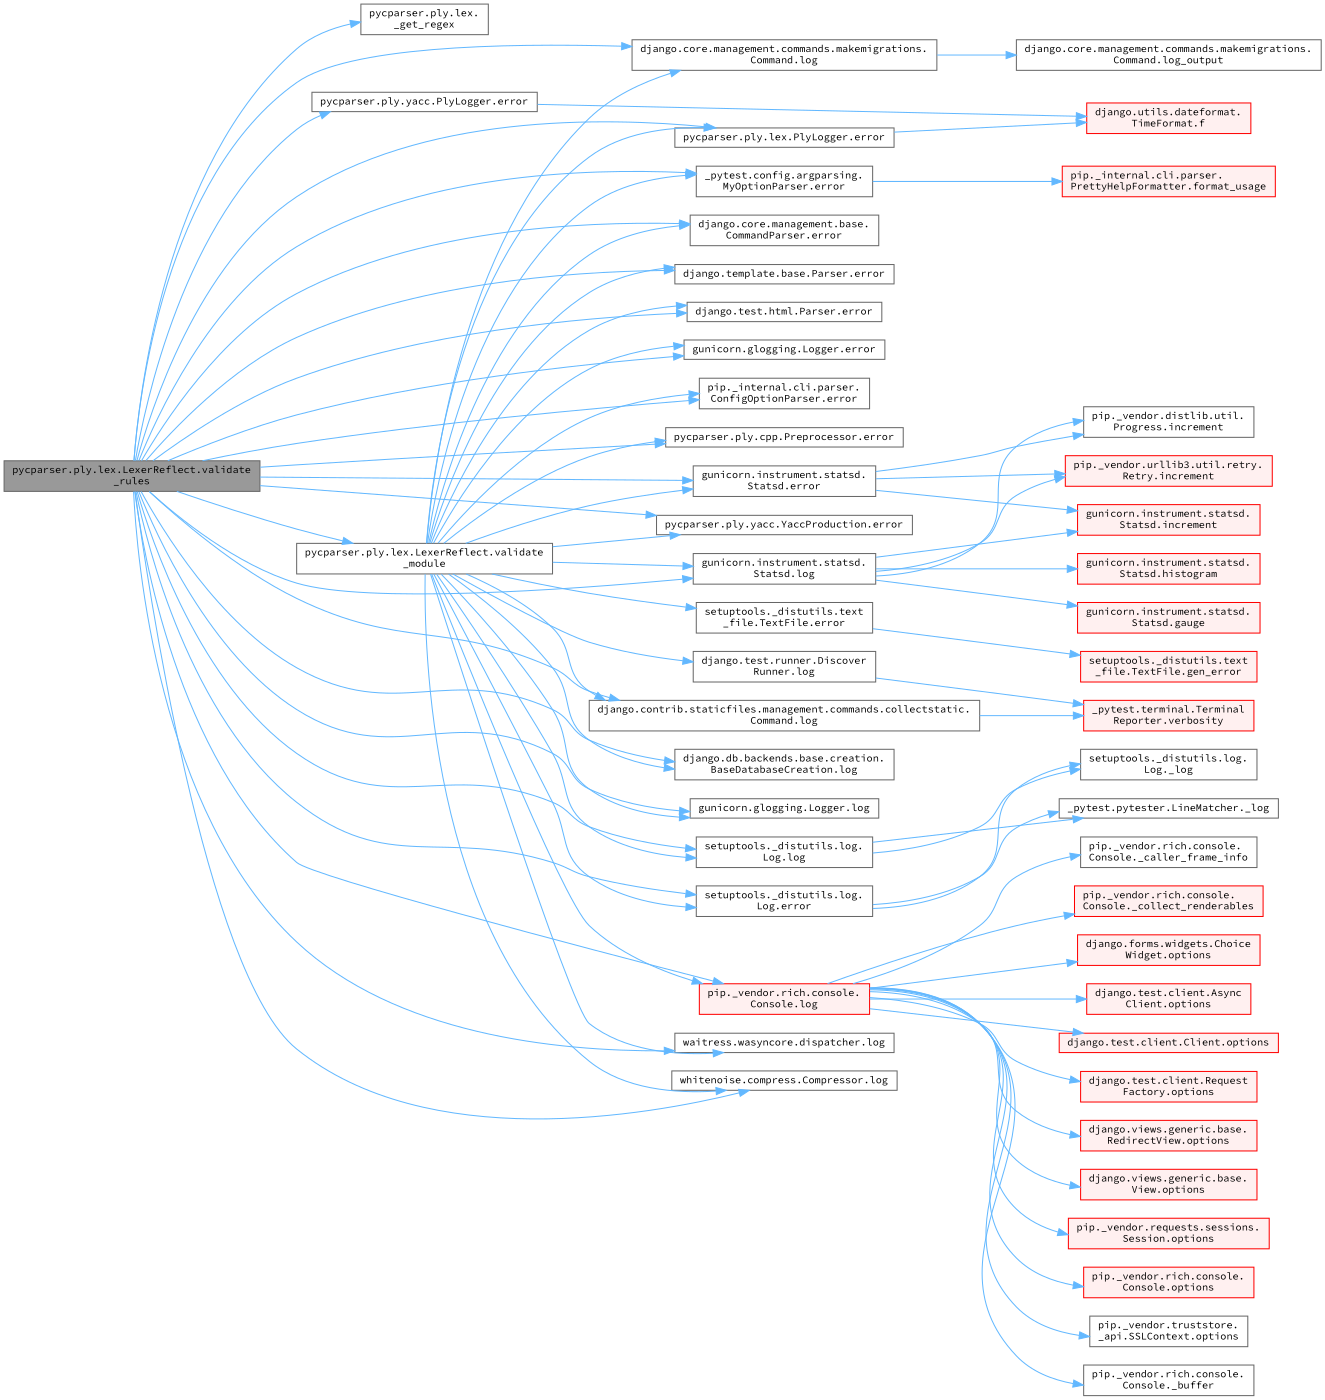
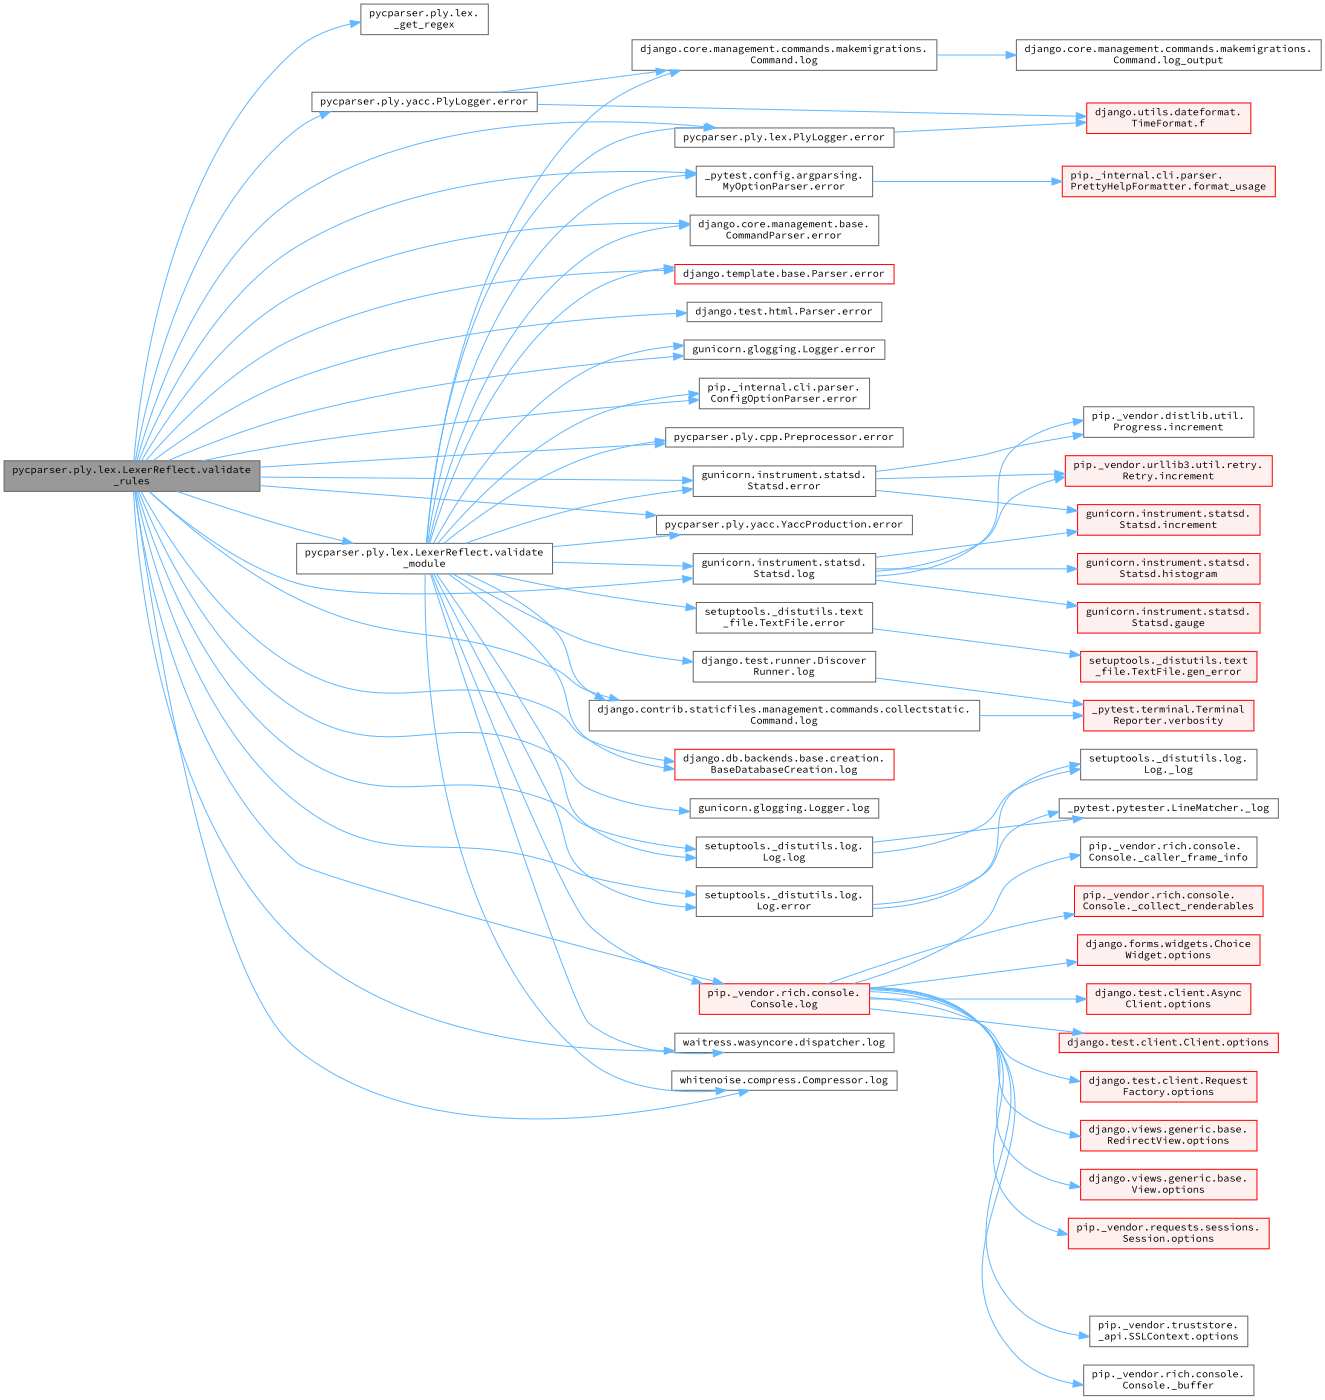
(262, 114) -> (578, 82)
(784, 274) -> (784, 274)
(522, 388) -> none
(559, 722) -> none
(784, 765) -> (784, 765)
(1169, 1282) -> none
